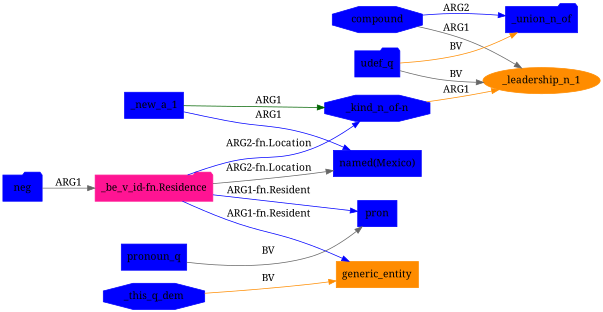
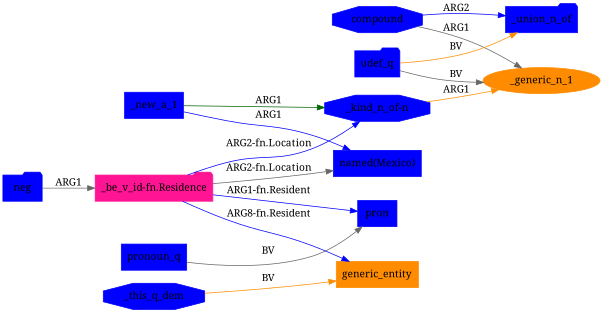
(542, 81) -> (542, 81)
(269, 214) -> (269, 214)
